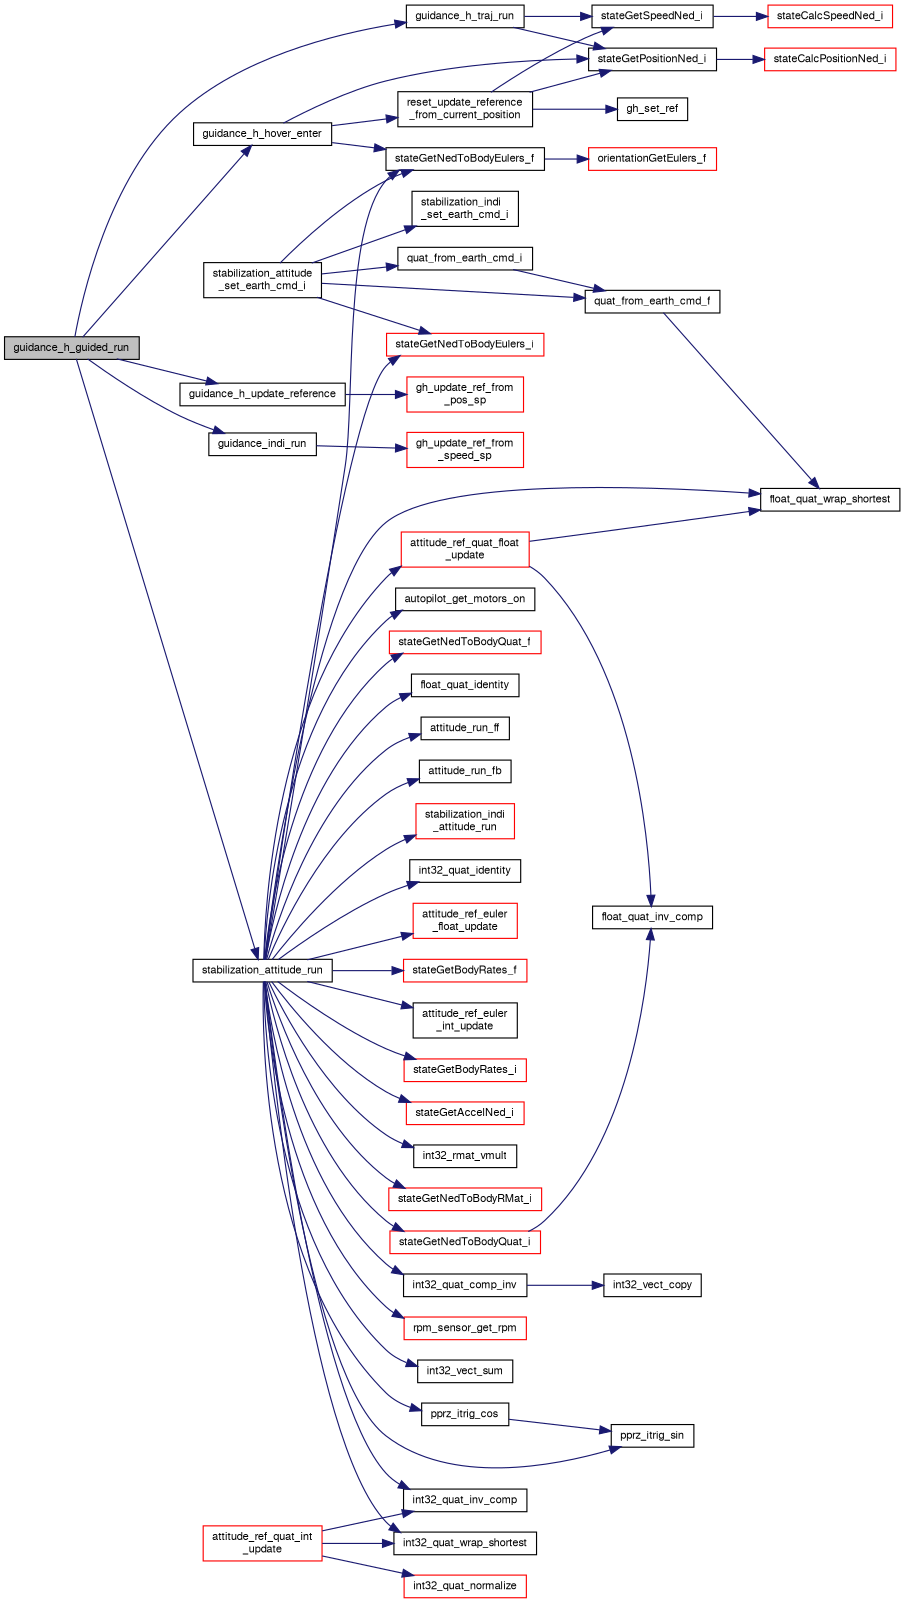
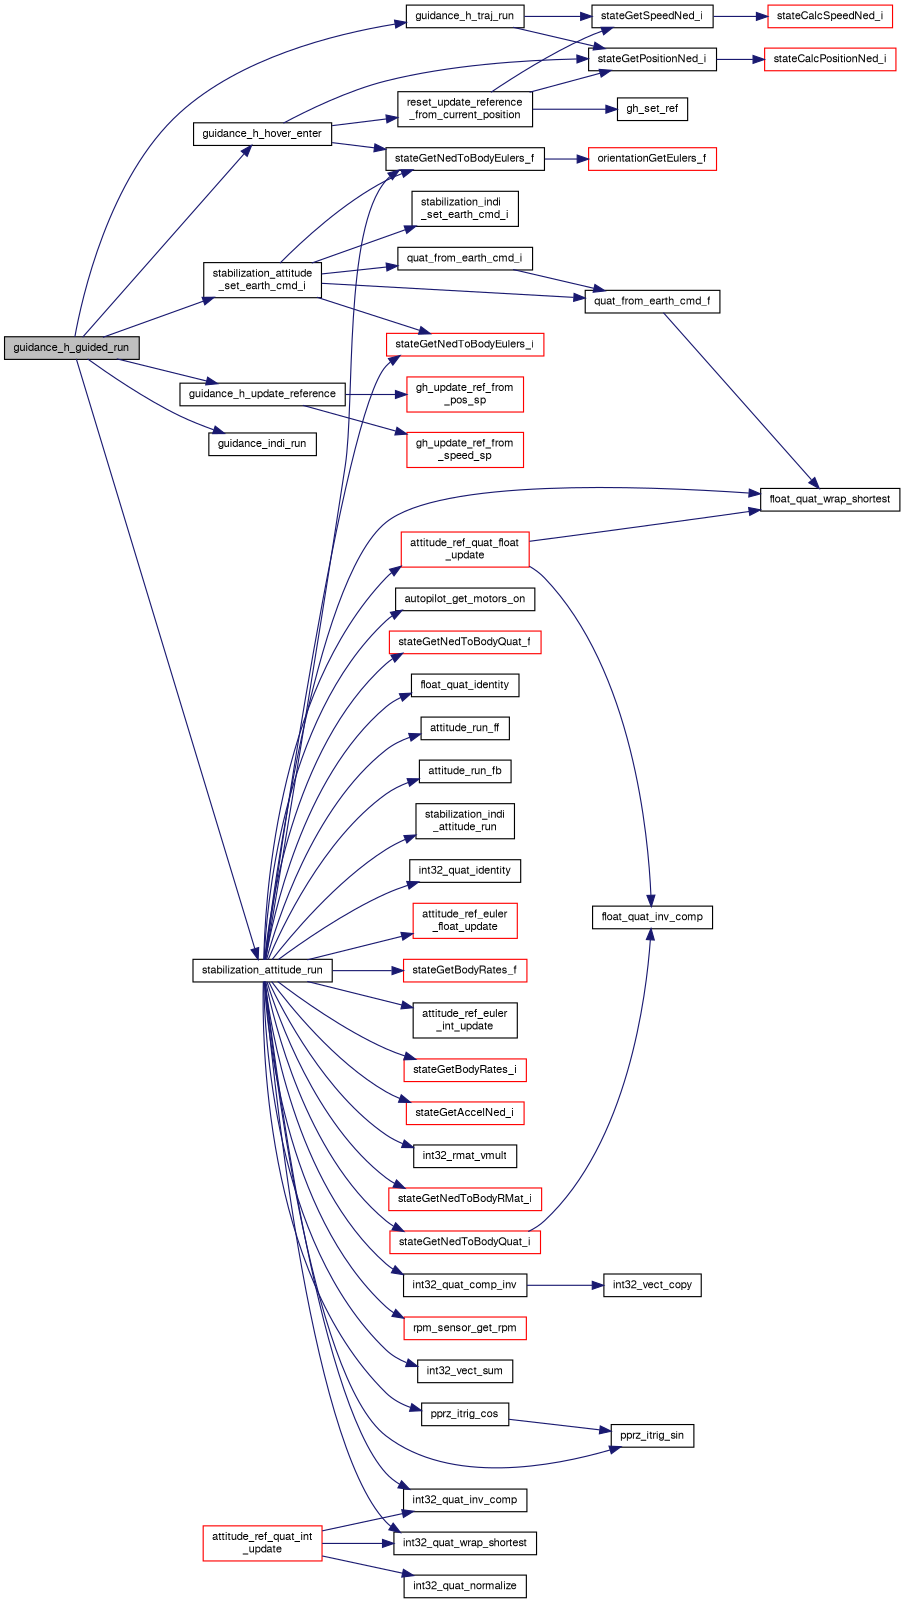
none -> (153, 319)
(364, 447) -> (356, 420)
(465, 821) -> (465, 821)
(465, 1586) -> (465, 1586)
